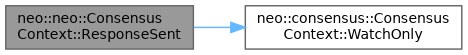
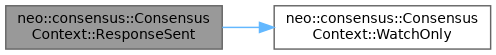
(100, 27) -> (114, 27)
